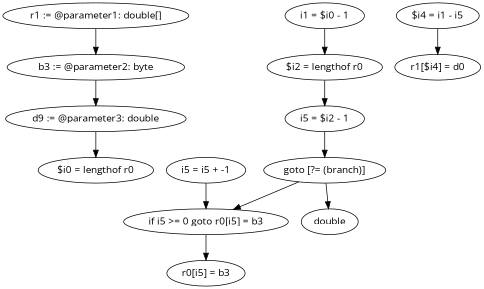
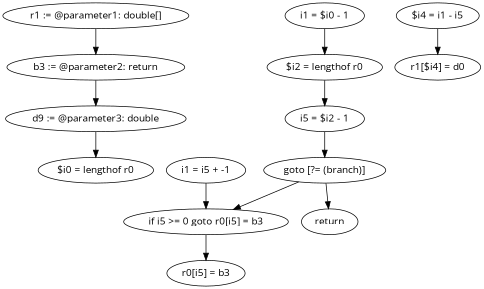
(96, 67) -> (96, 67)
(206, 170) -> (206, 170)
(330, 222) -> (330, 222)
